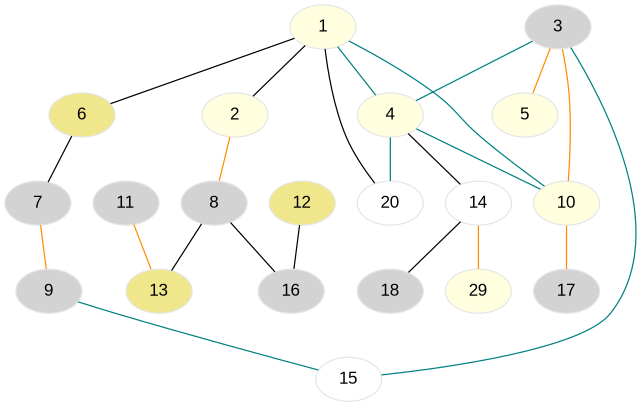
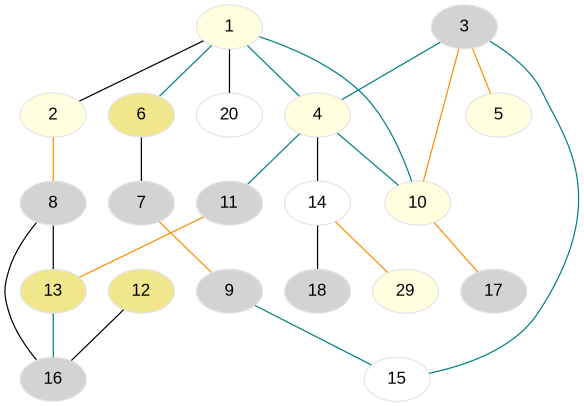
(202, 71) -> (186, 71)
(390, 159) -> (274, 159)
none -> (53, 335)
